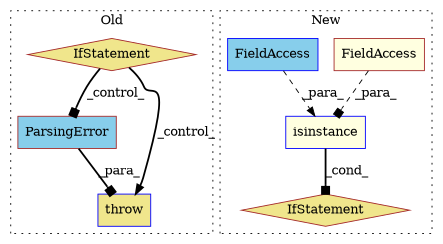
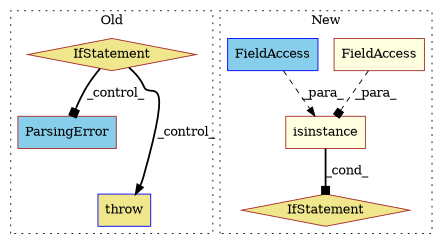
(326, 132) -> (326, 132)
(93, 168) -> none
